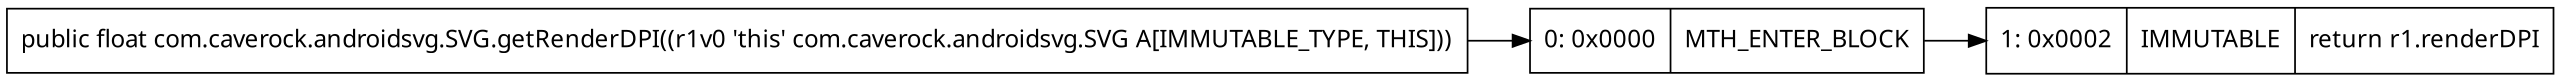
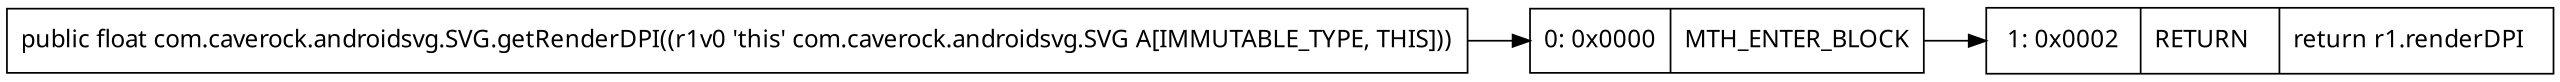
(2211, 40) -> (2202, 40)
